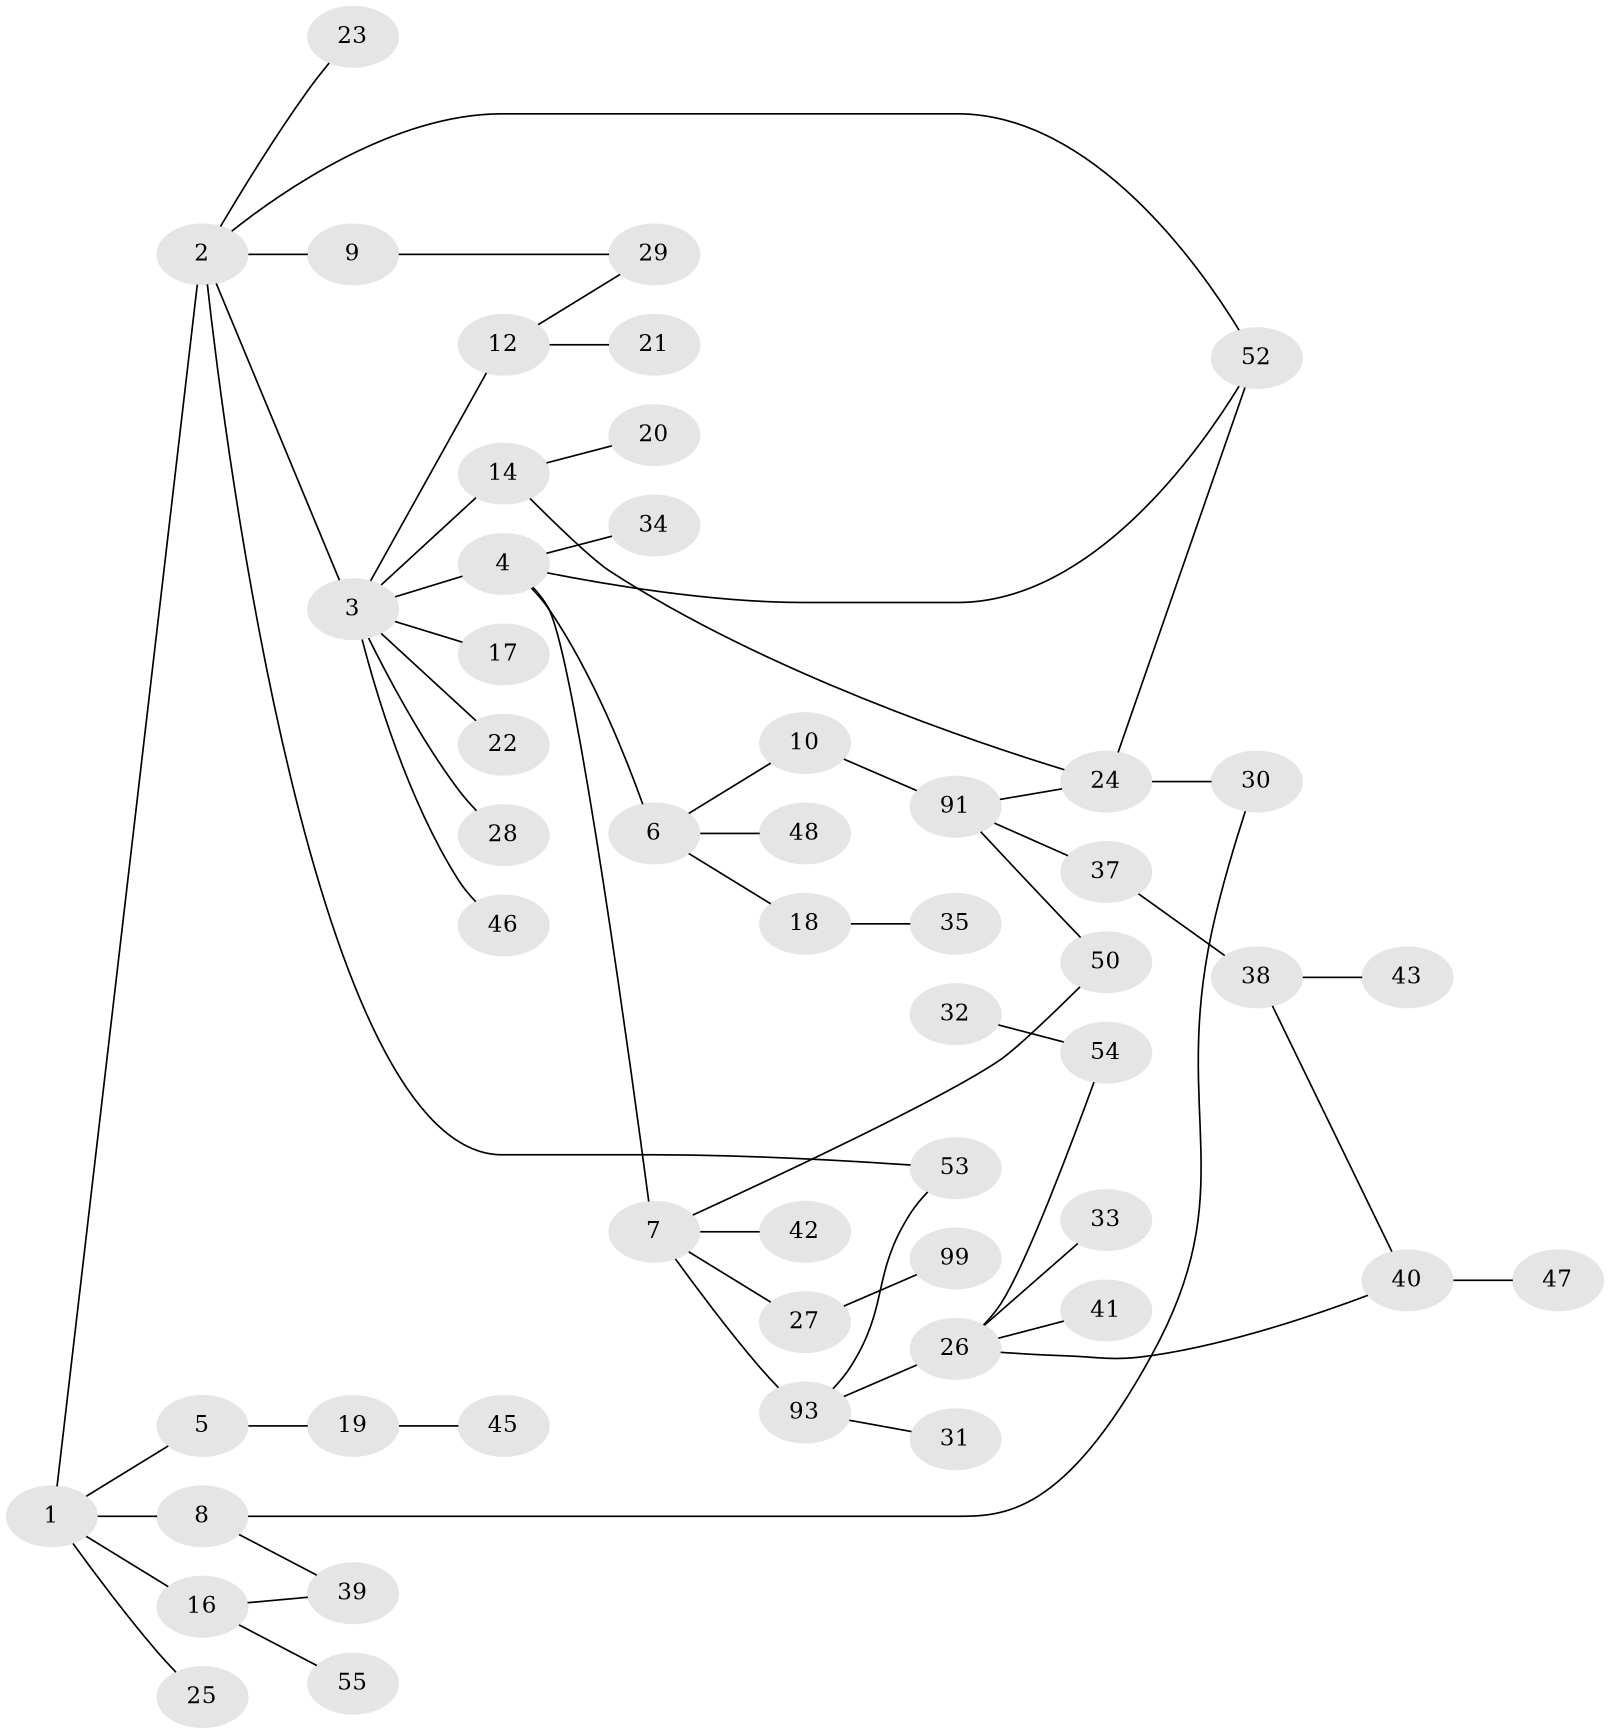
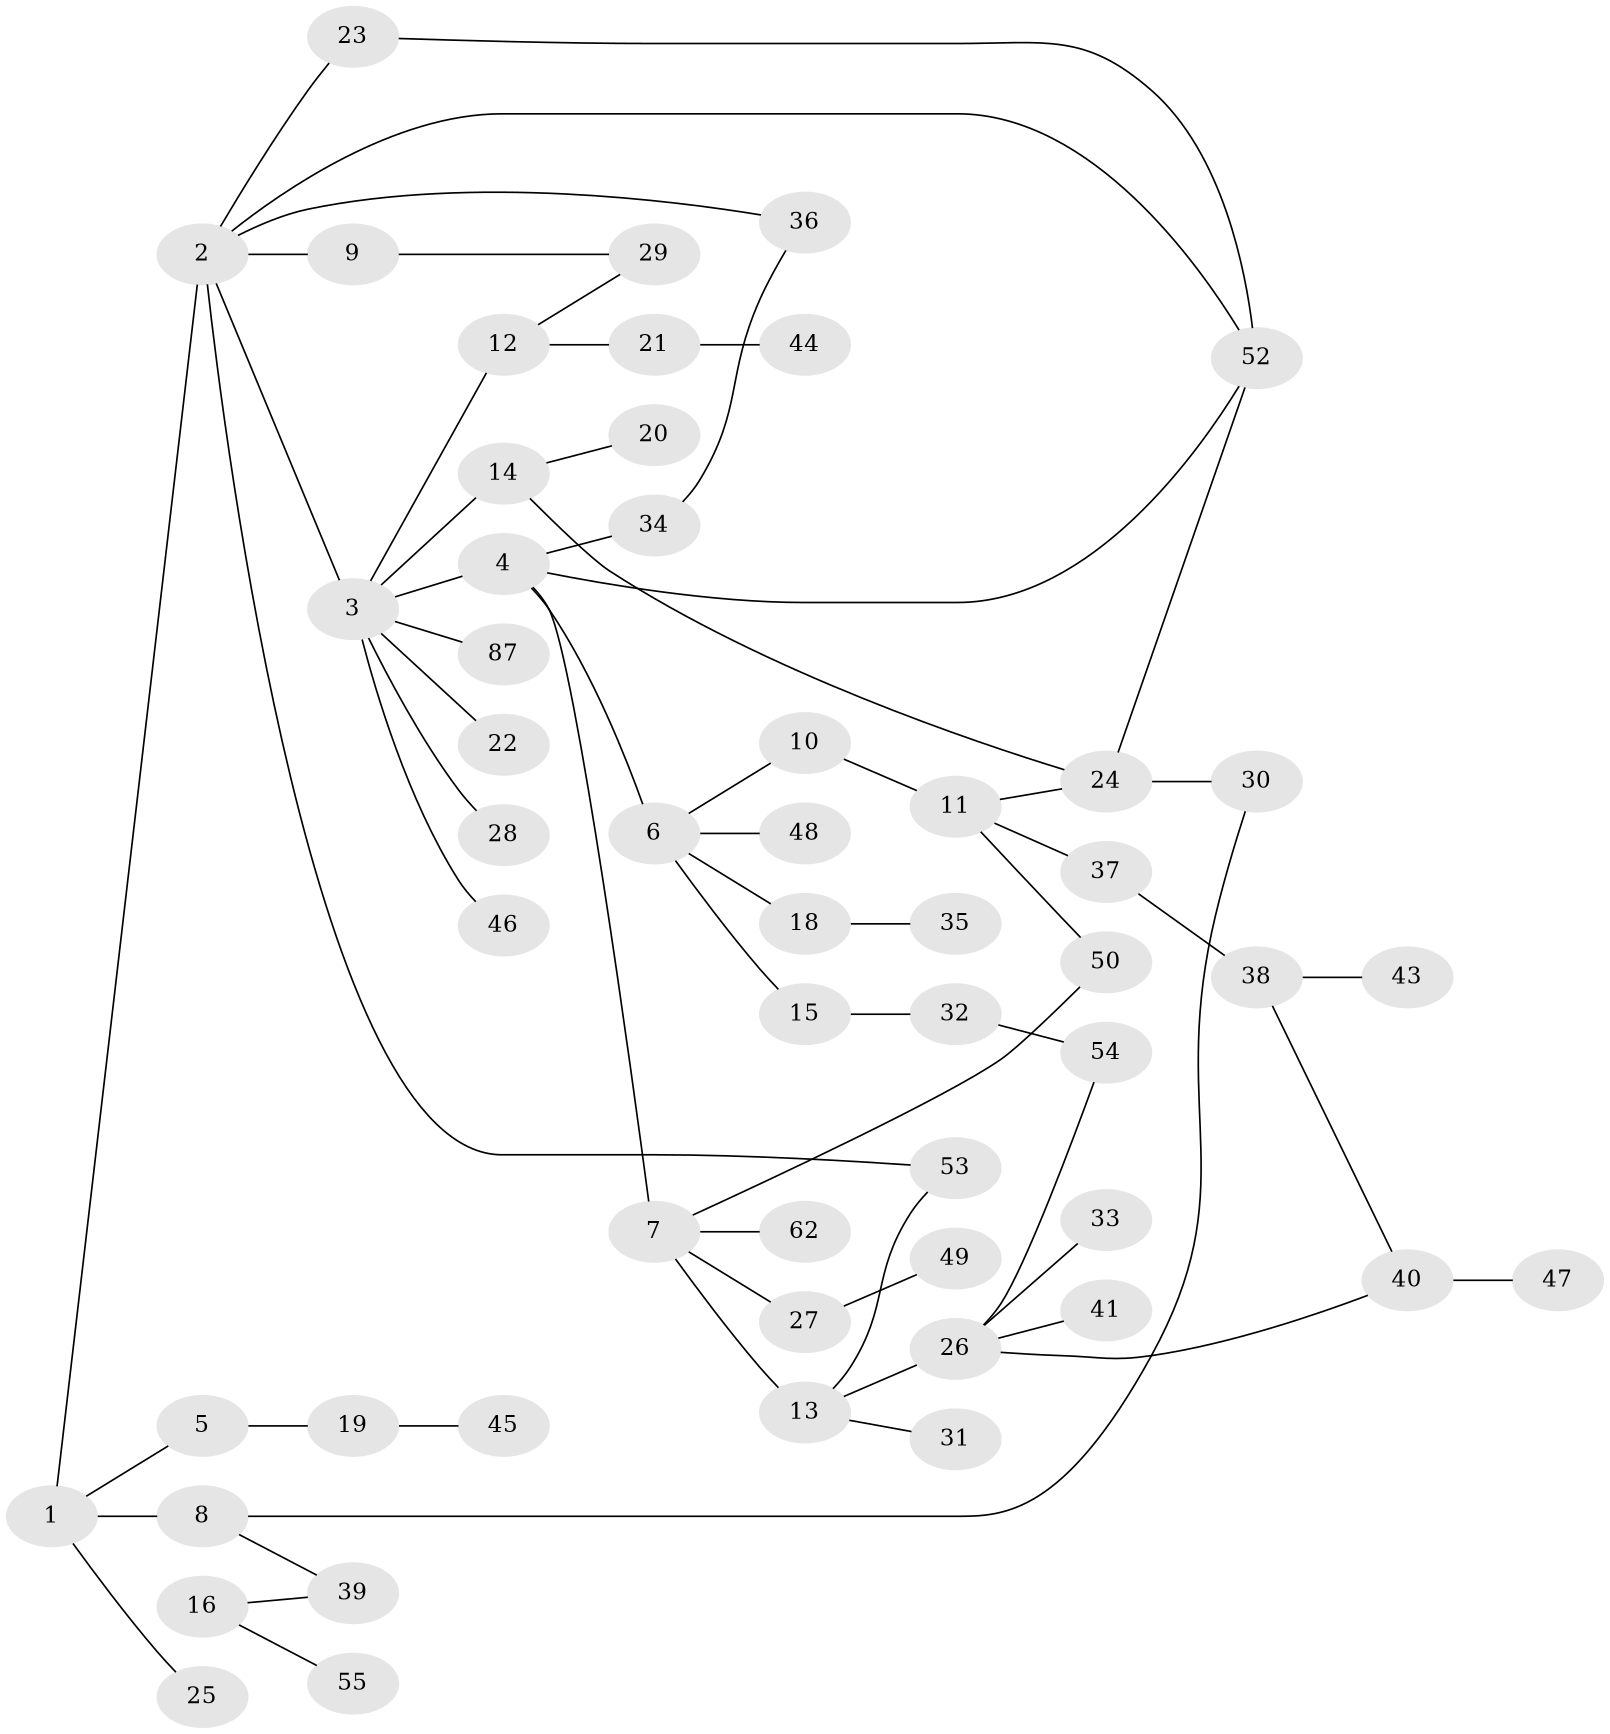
none -> (913, 44)
none -> (805, 223)
none -> (805, 345)
(504, 654) -> (504, 654)
(956, 807) -> (956, 807)
none -> (805, 1014)
(805, 1232) -> (805, 1232)
(956, 1259) -> (956, 1259)
(805, 1413) -> (805, 1413)
(127, 1562) -> none
